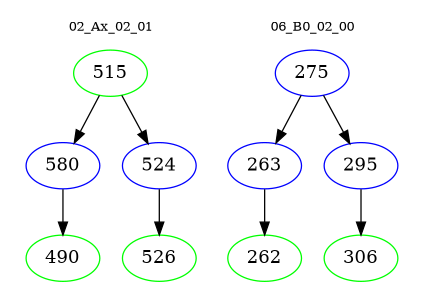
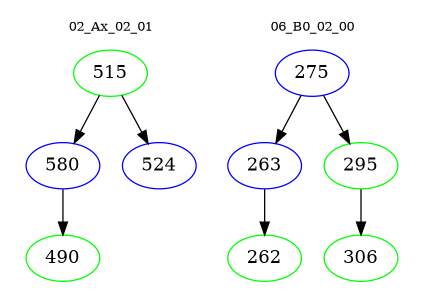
(361, 166) -> (361, 166)
(159, 258) -> none
